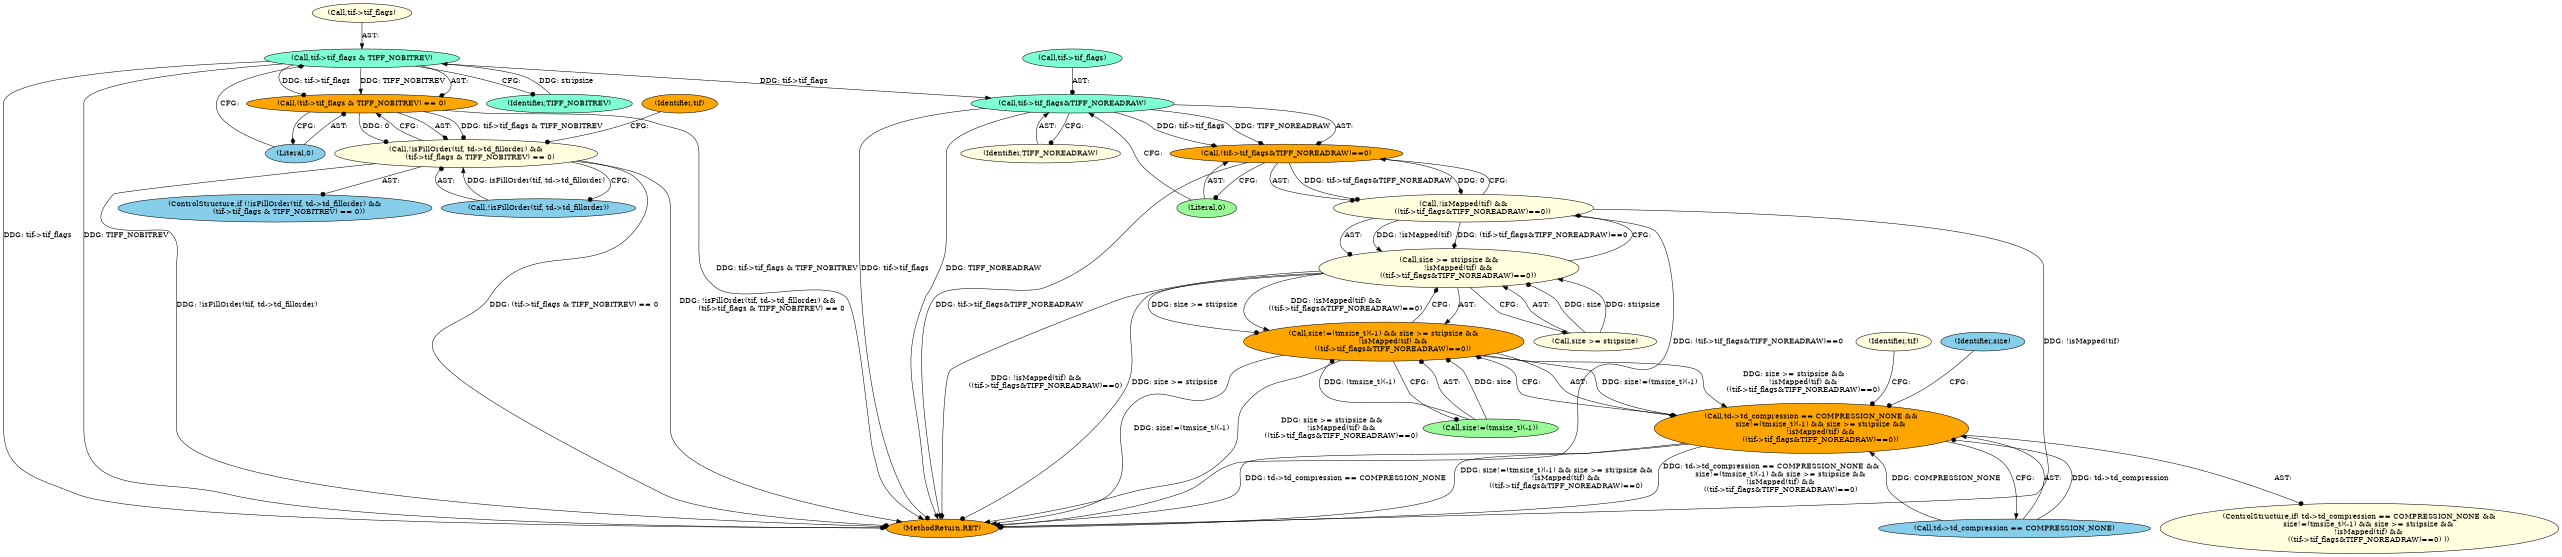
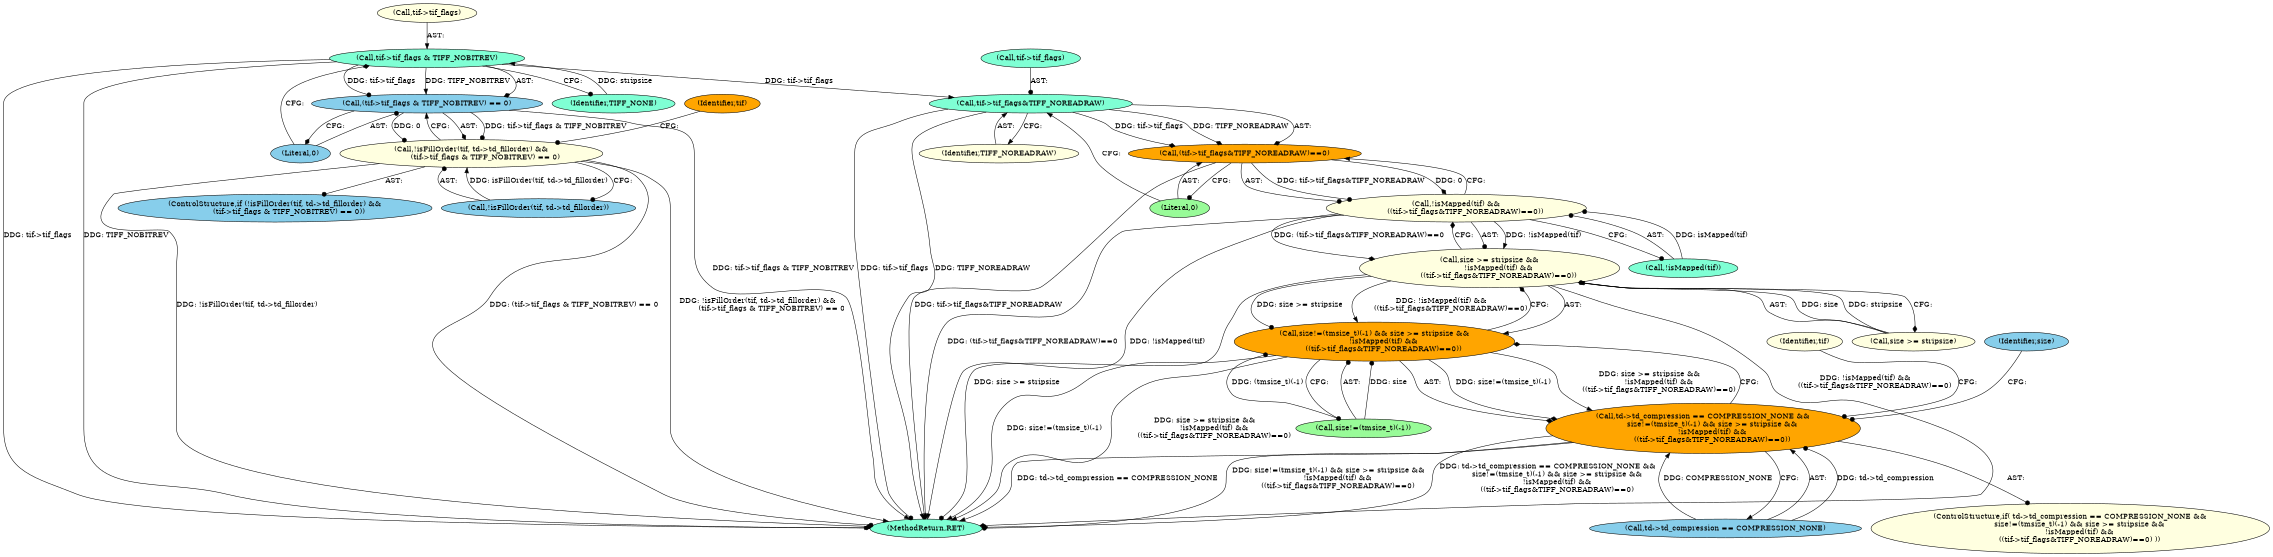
(362, 104) -> (427, 104)
(559, 104) -> (614, 104)
(1062, 128) -> (1021, 127)
none -> (1683, 268)
(1000, 290) -> (976, 289)
(942, 528) -> (926, 528)
